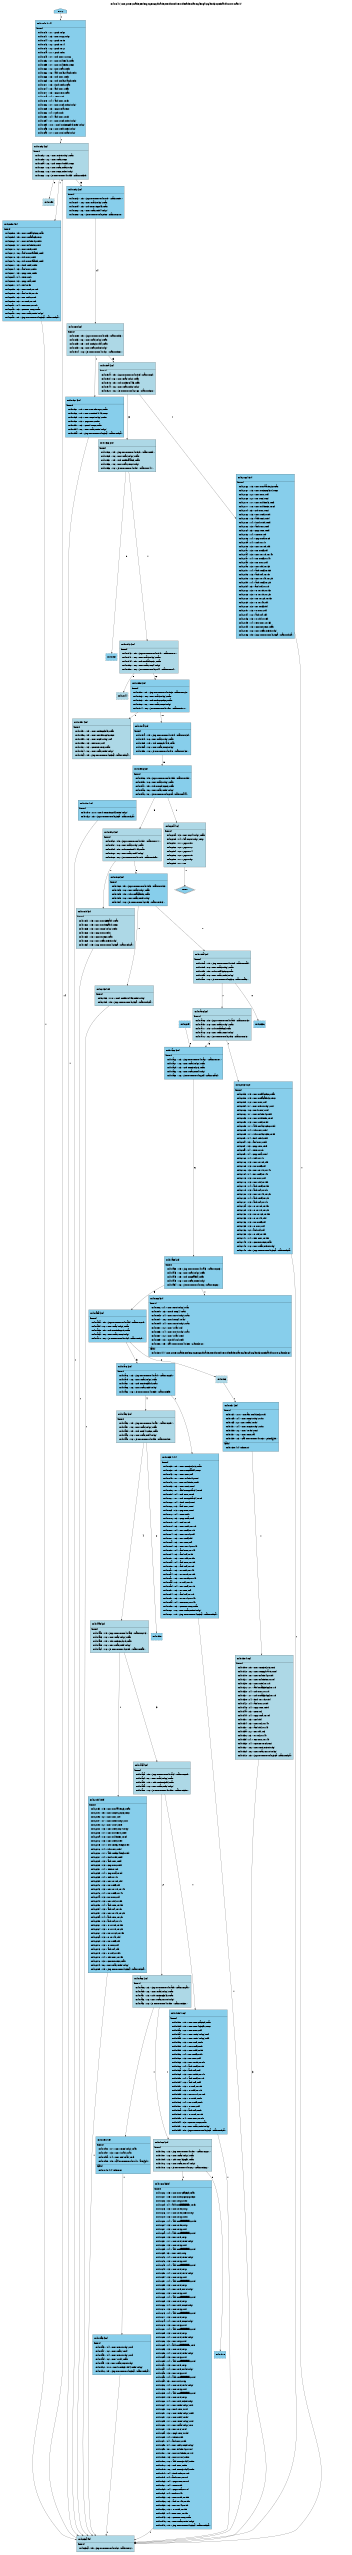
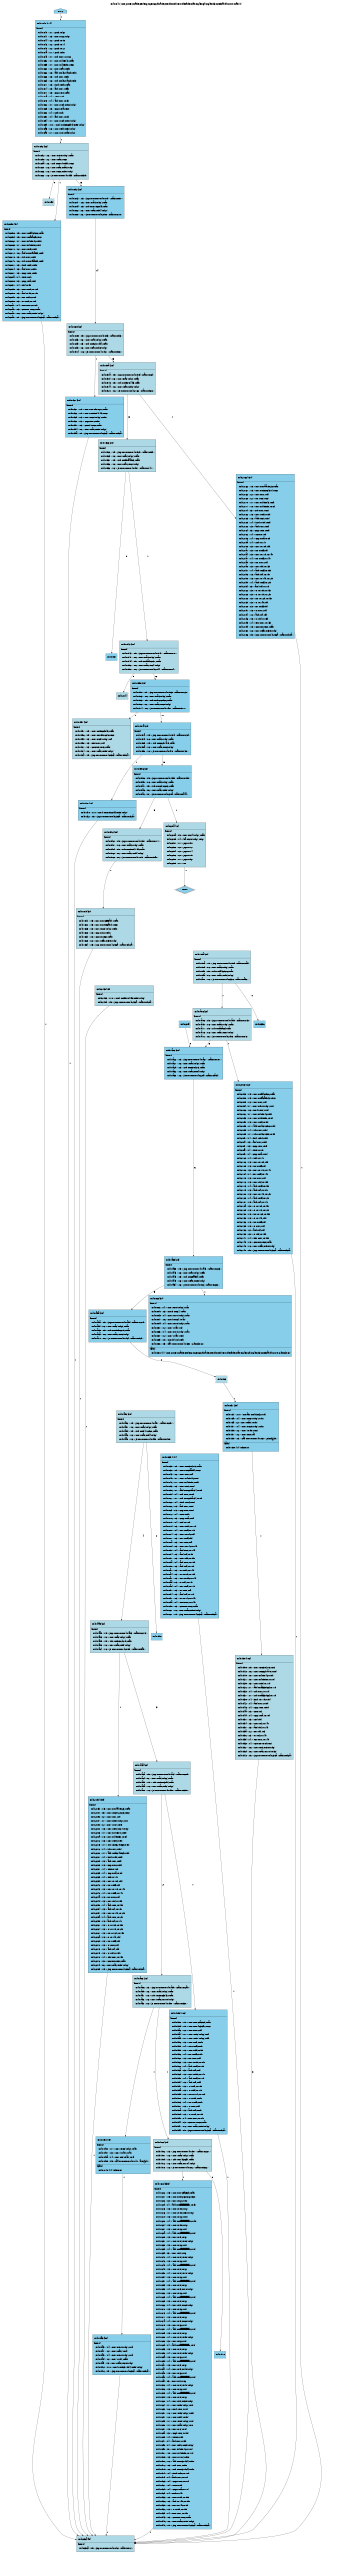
none -> (125, 776)
(138, 890) -> none
(63, 1364) -> none
(146, 1379) -> none
